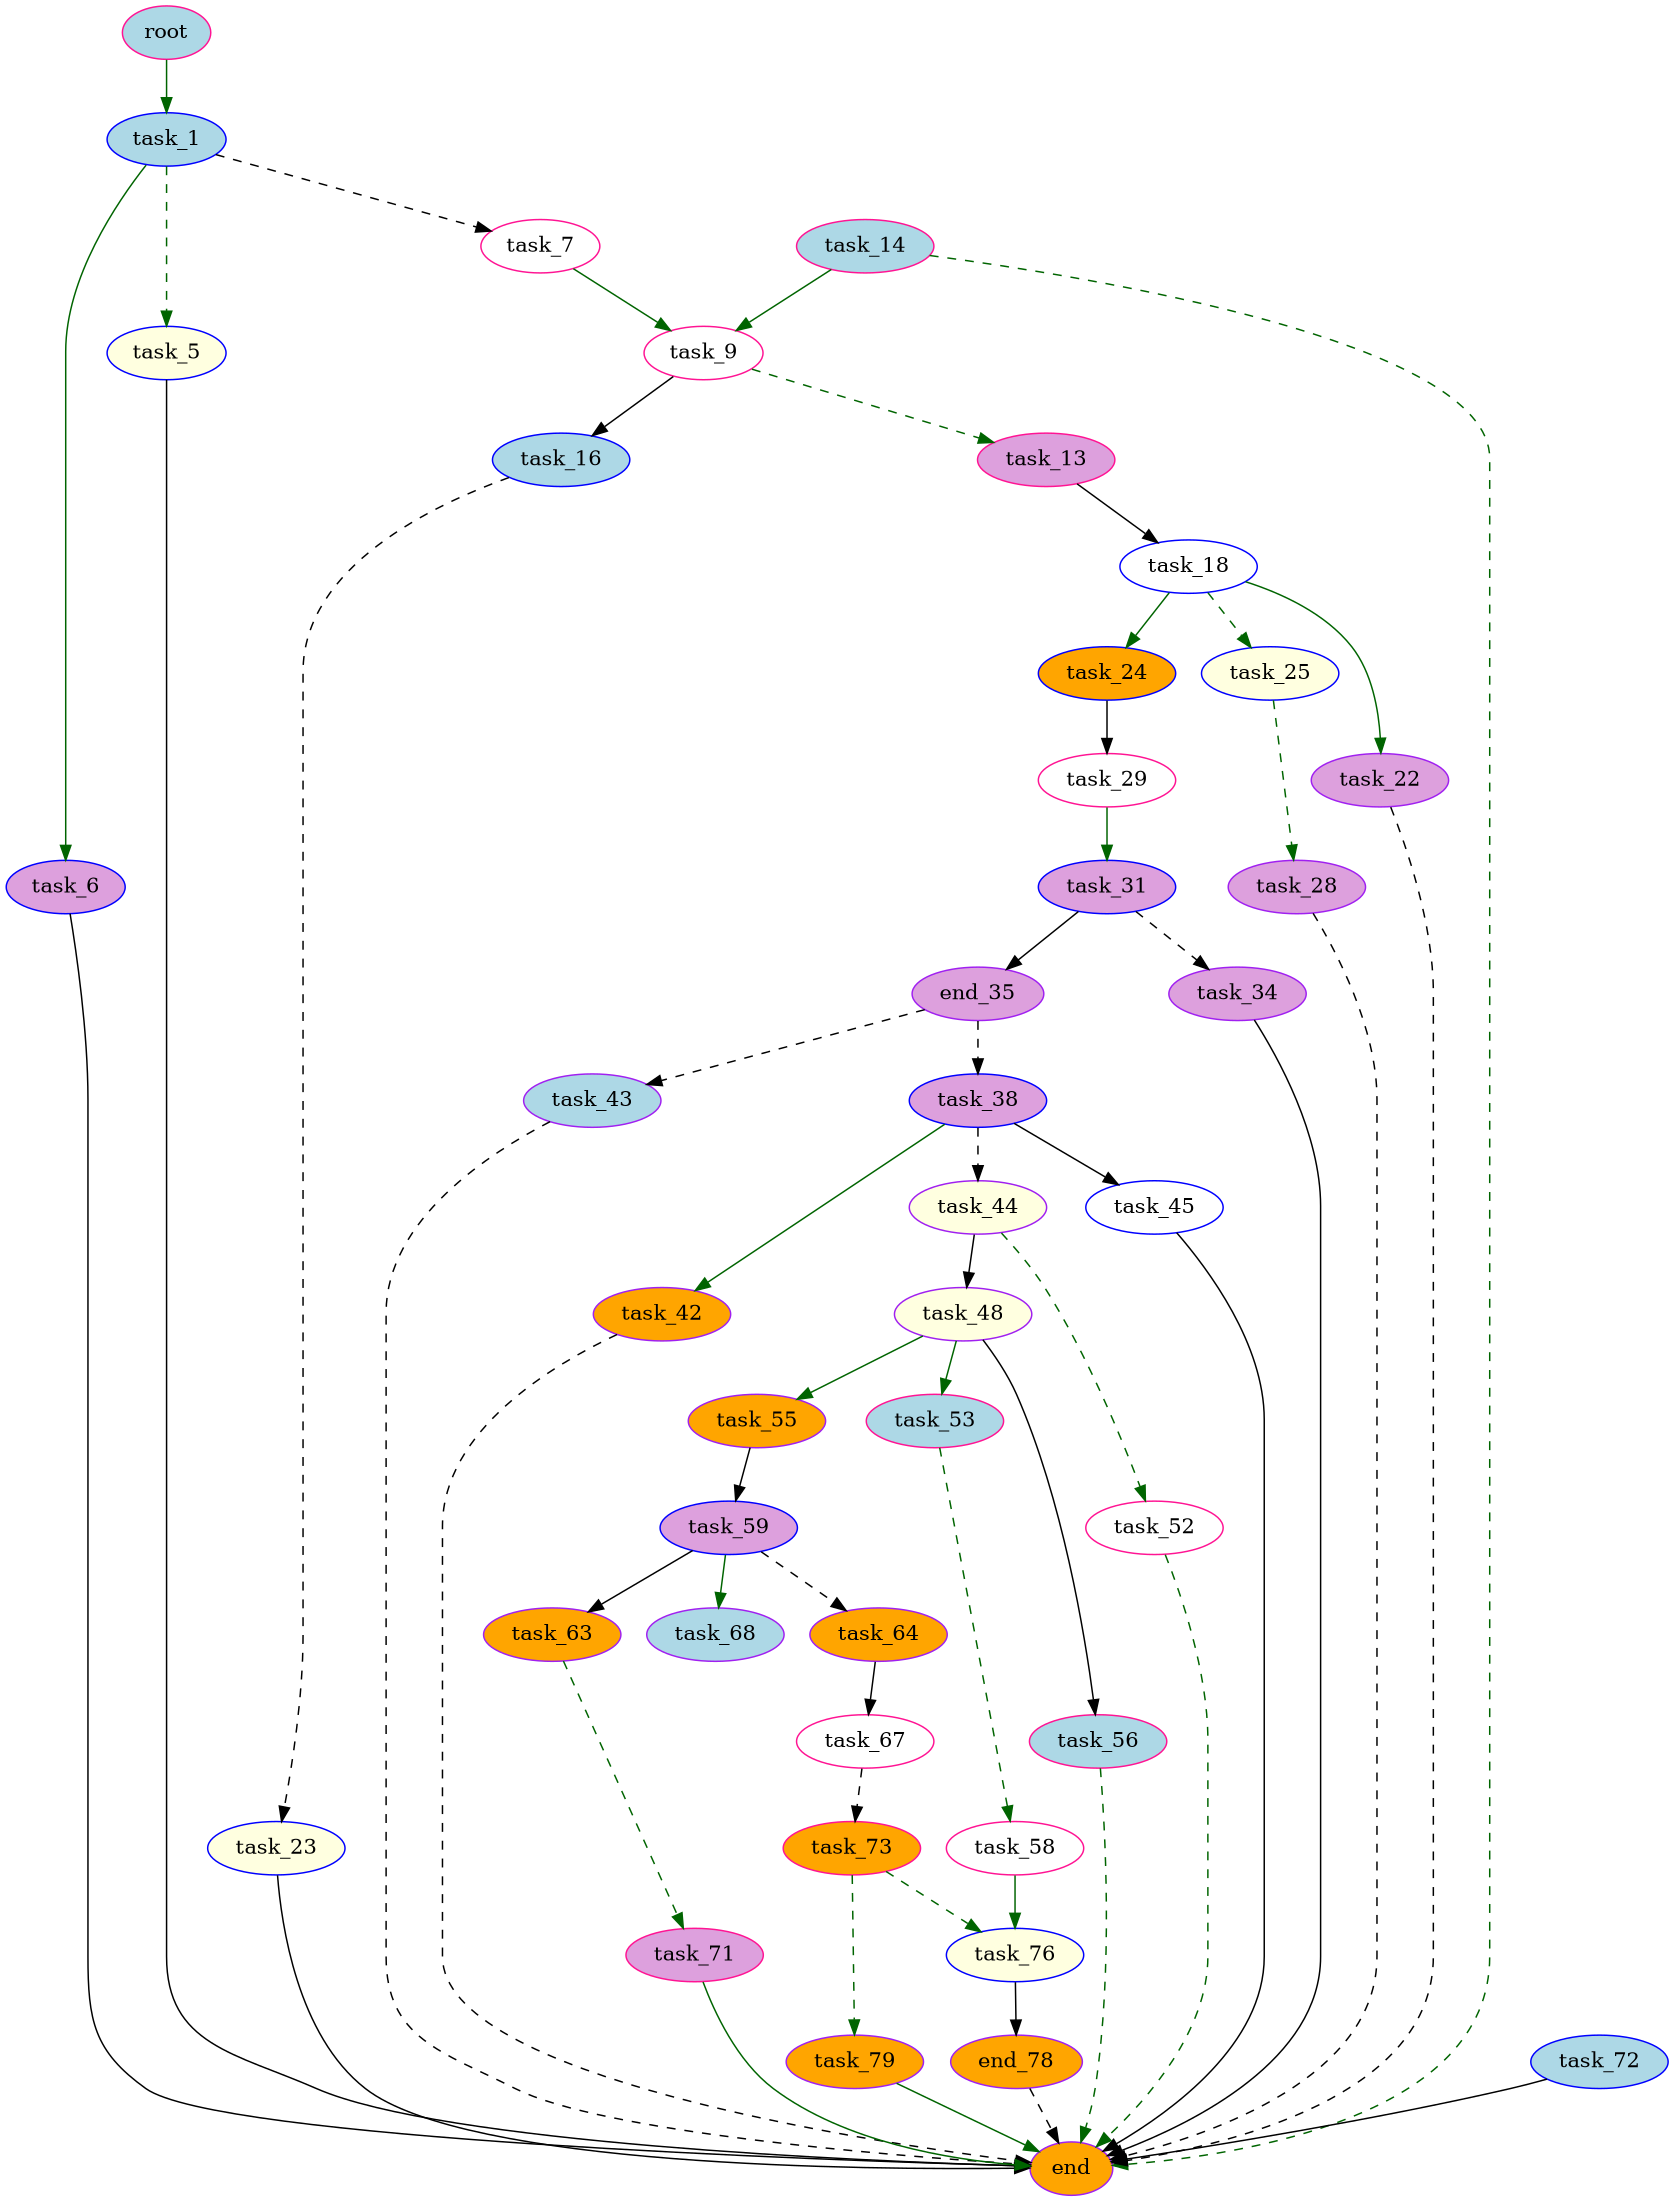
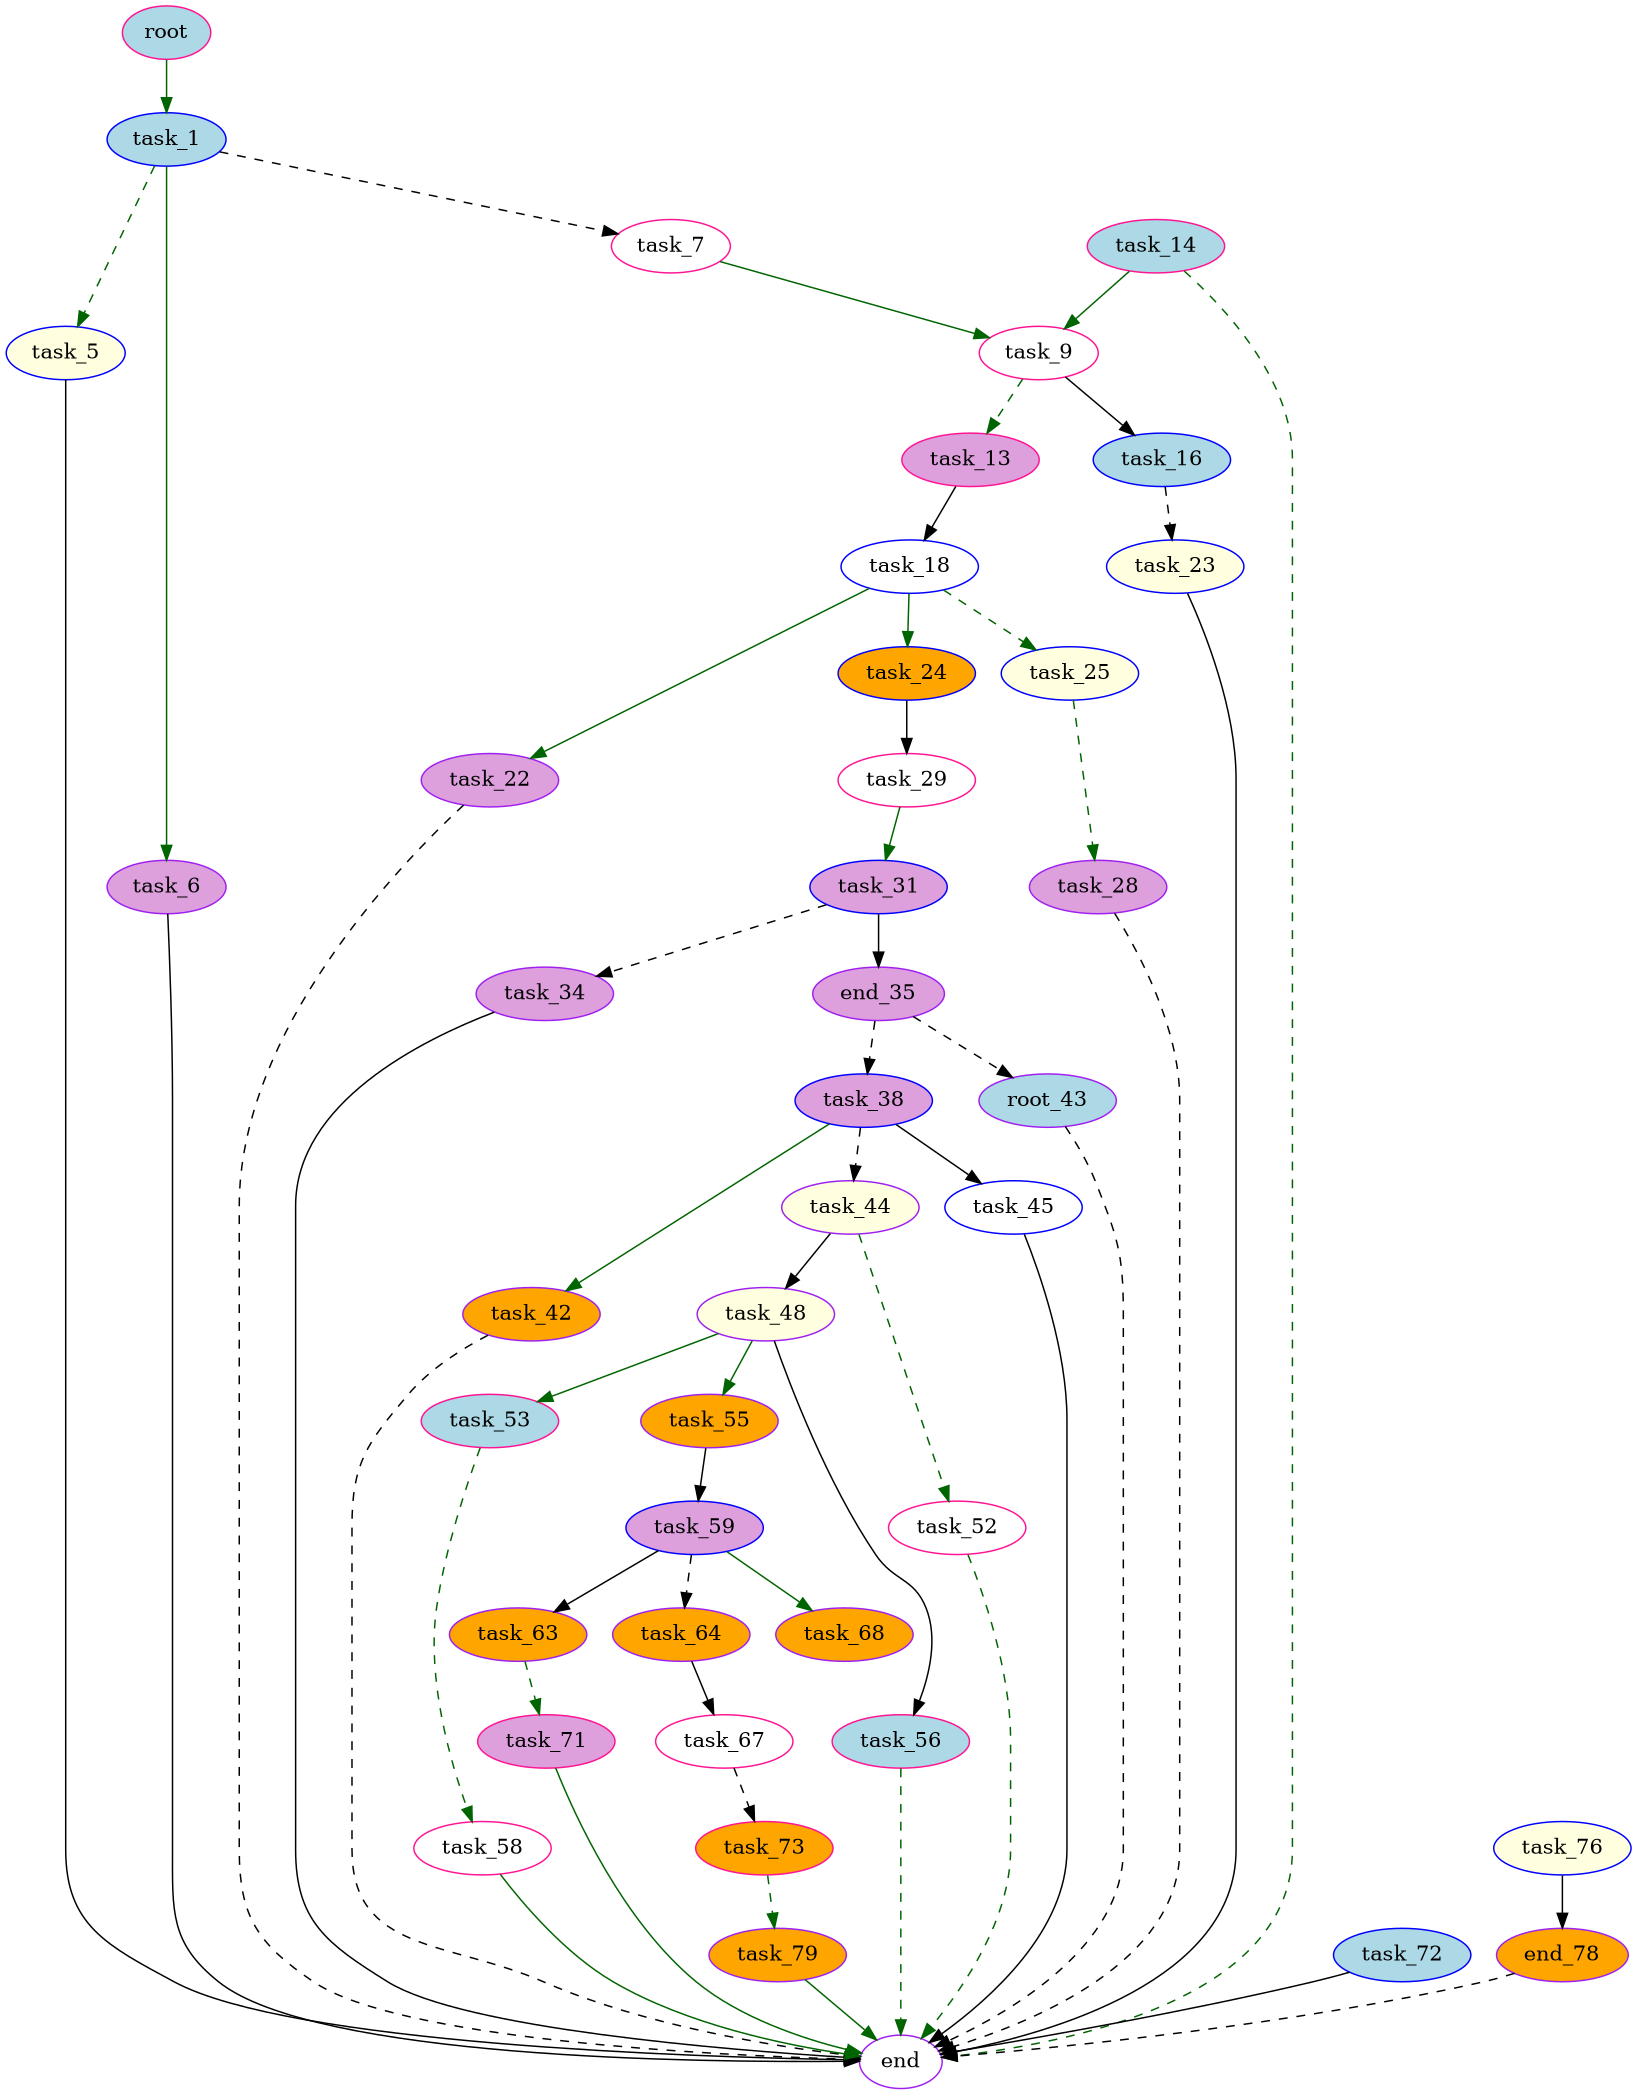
(66, 887) -> (167, 887)
(592, 1101) -> (1048, 1101)
(715, 1635) -> (844, 1635)
(1015, 1894) -> (652, 2001)
(927, 1897) -> none
(1071, 2169) -> (901, 2062)
